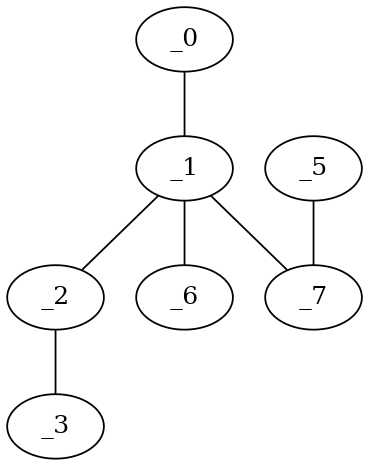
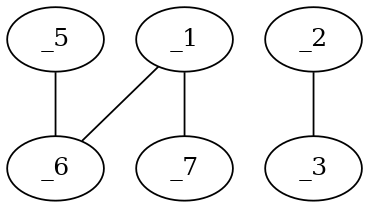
(185, 39) -> none
(120, 233) -> none
(314, 233) -> (56, 104)
